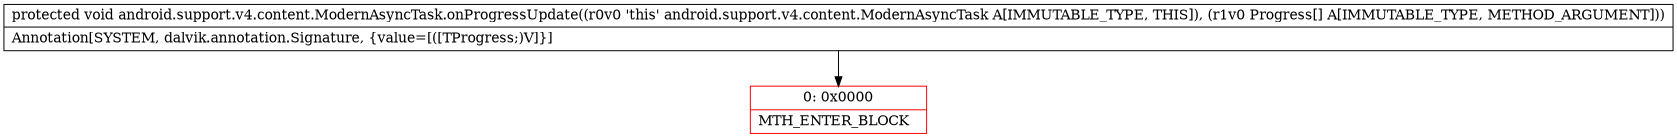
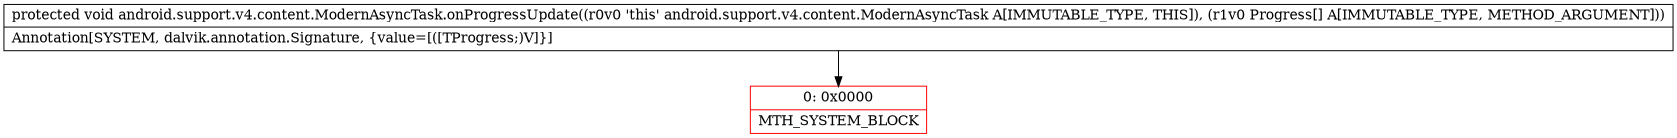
(834, 121) -> (838, 121)
